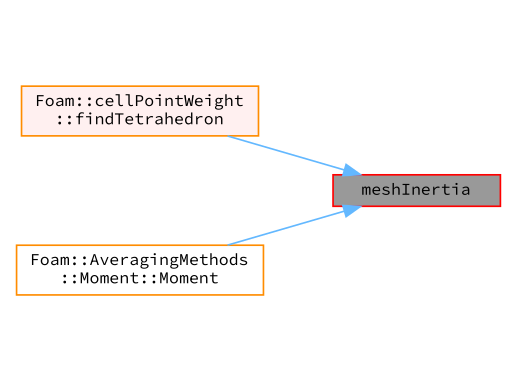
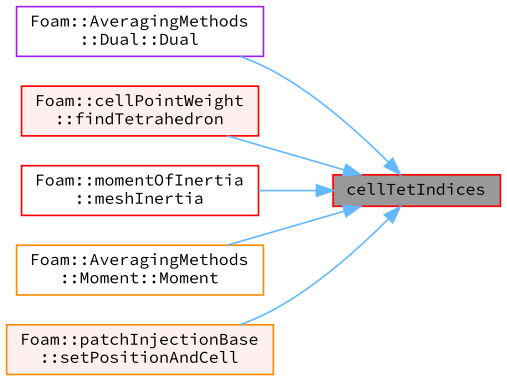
none -> (140, 31)
(140, 111) -> (140, 111)
none -> (140, 191)
(417, 191) -> (417, 191)
none -> (140, 350)
